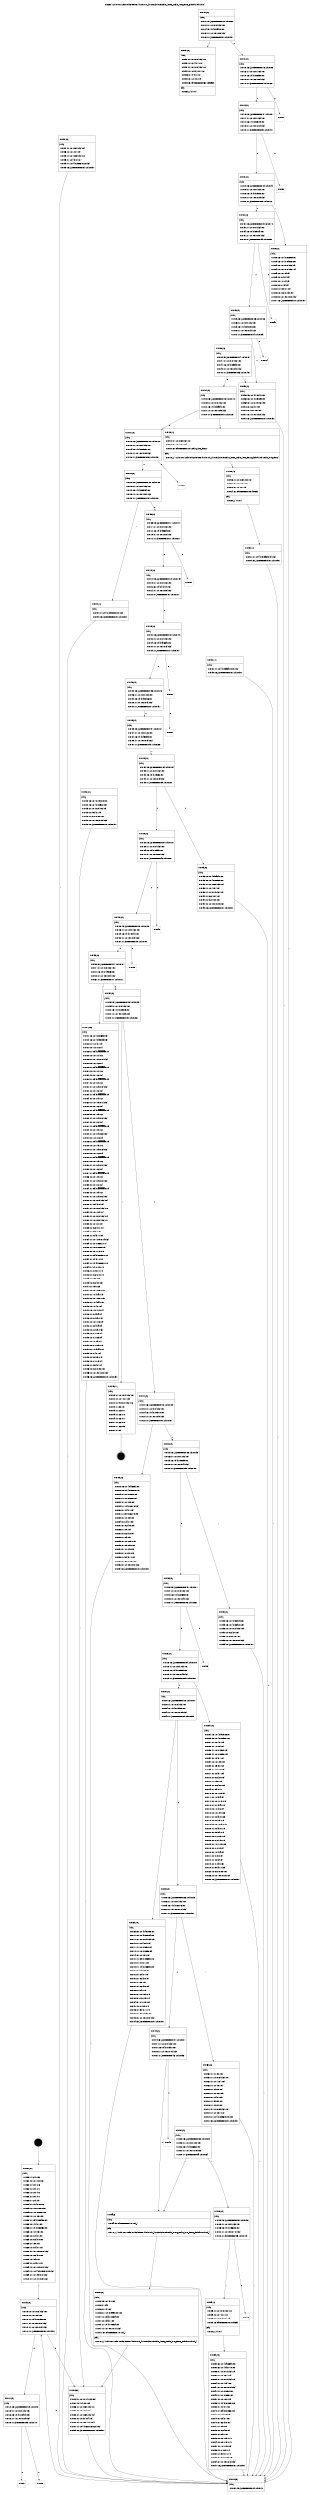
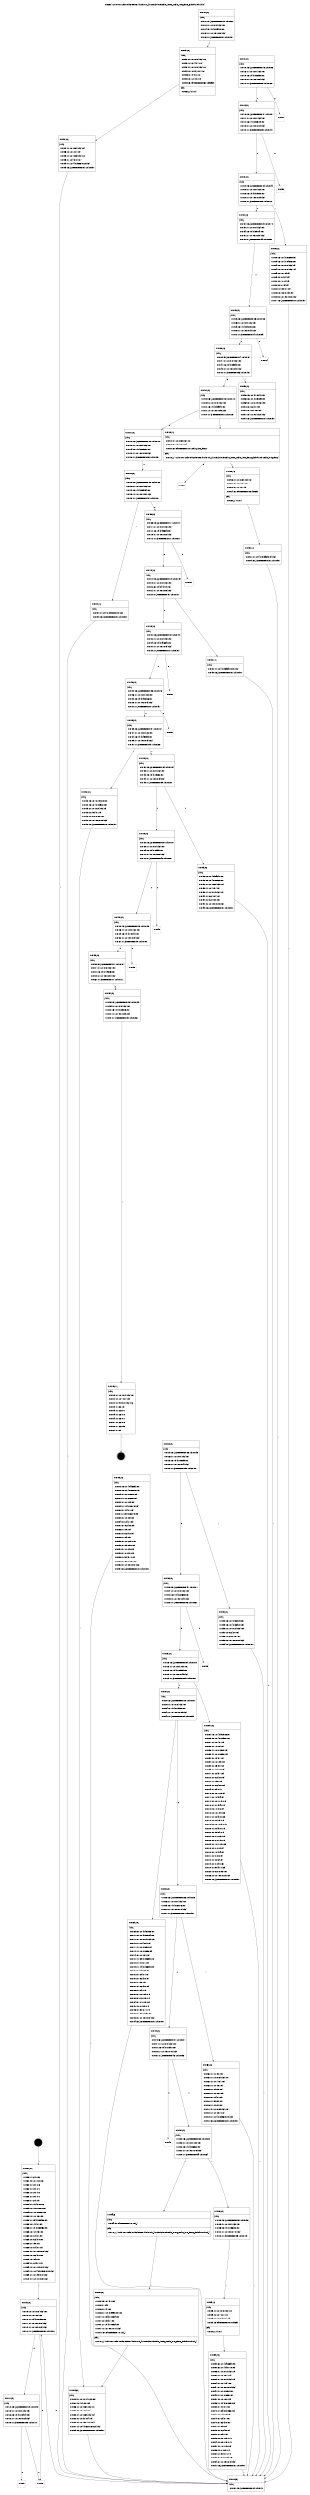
(236, 48) -> none
none -> (138, 112)
(273, 323) -> none
(254, 360) -> (241, 341)
(167, 471) -> (196, 472)
none -> (196, 627)
(170, 713) -> (165, 719)
none -> (123, 768)
(100, 1202) -> none
(156, 1408) -> none
(283, 1454) -> none
(161, 2135) -> (180, 2092)
(246, 2317) -> none
(61, 2360) -> (42, 2407)
